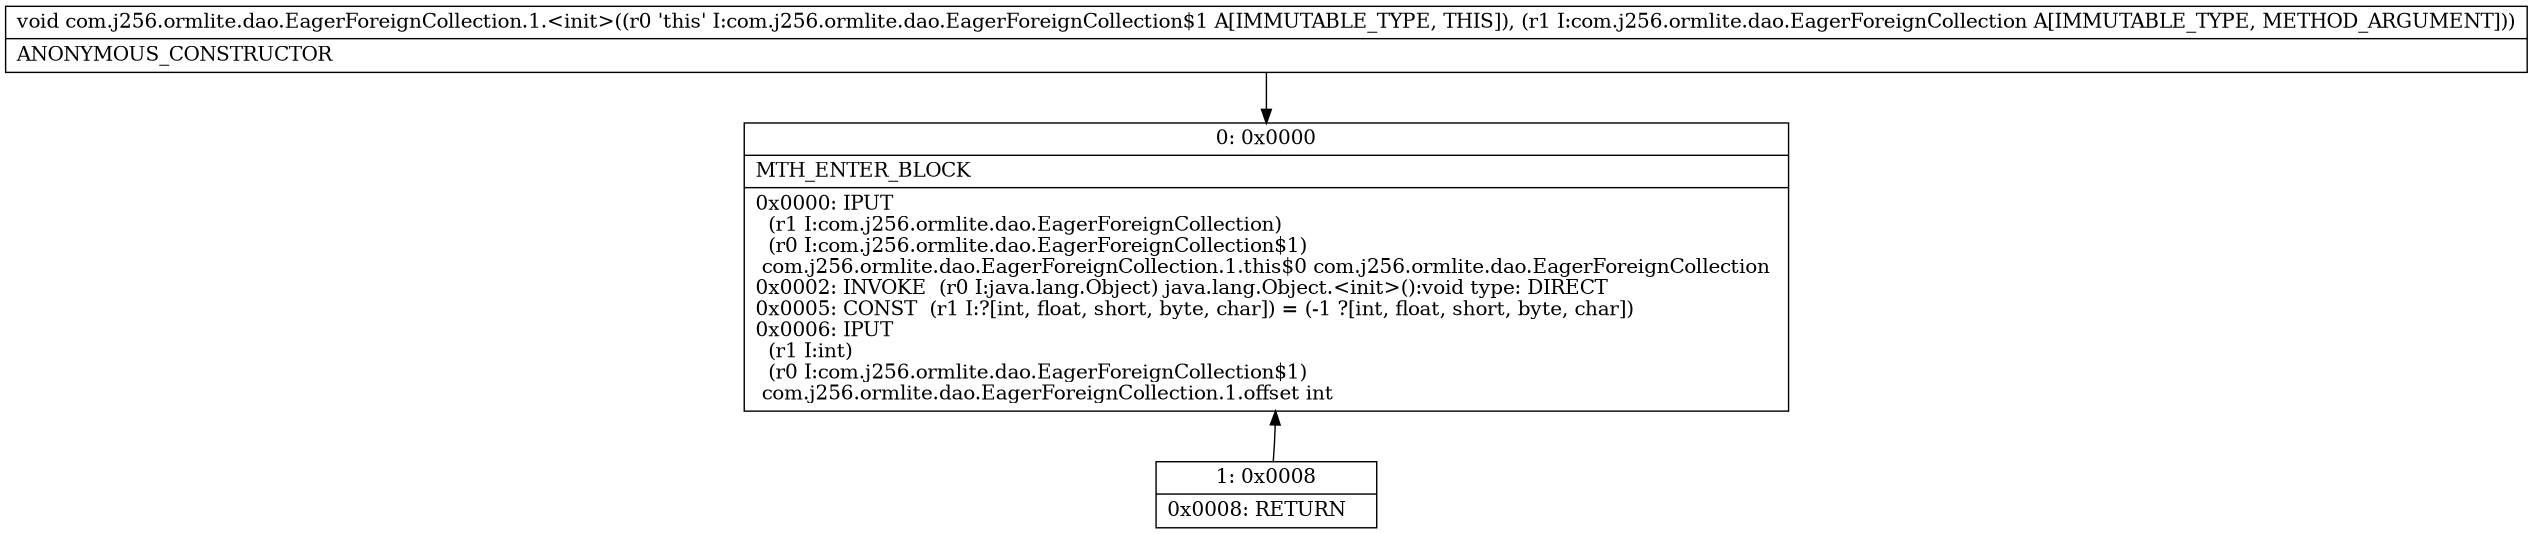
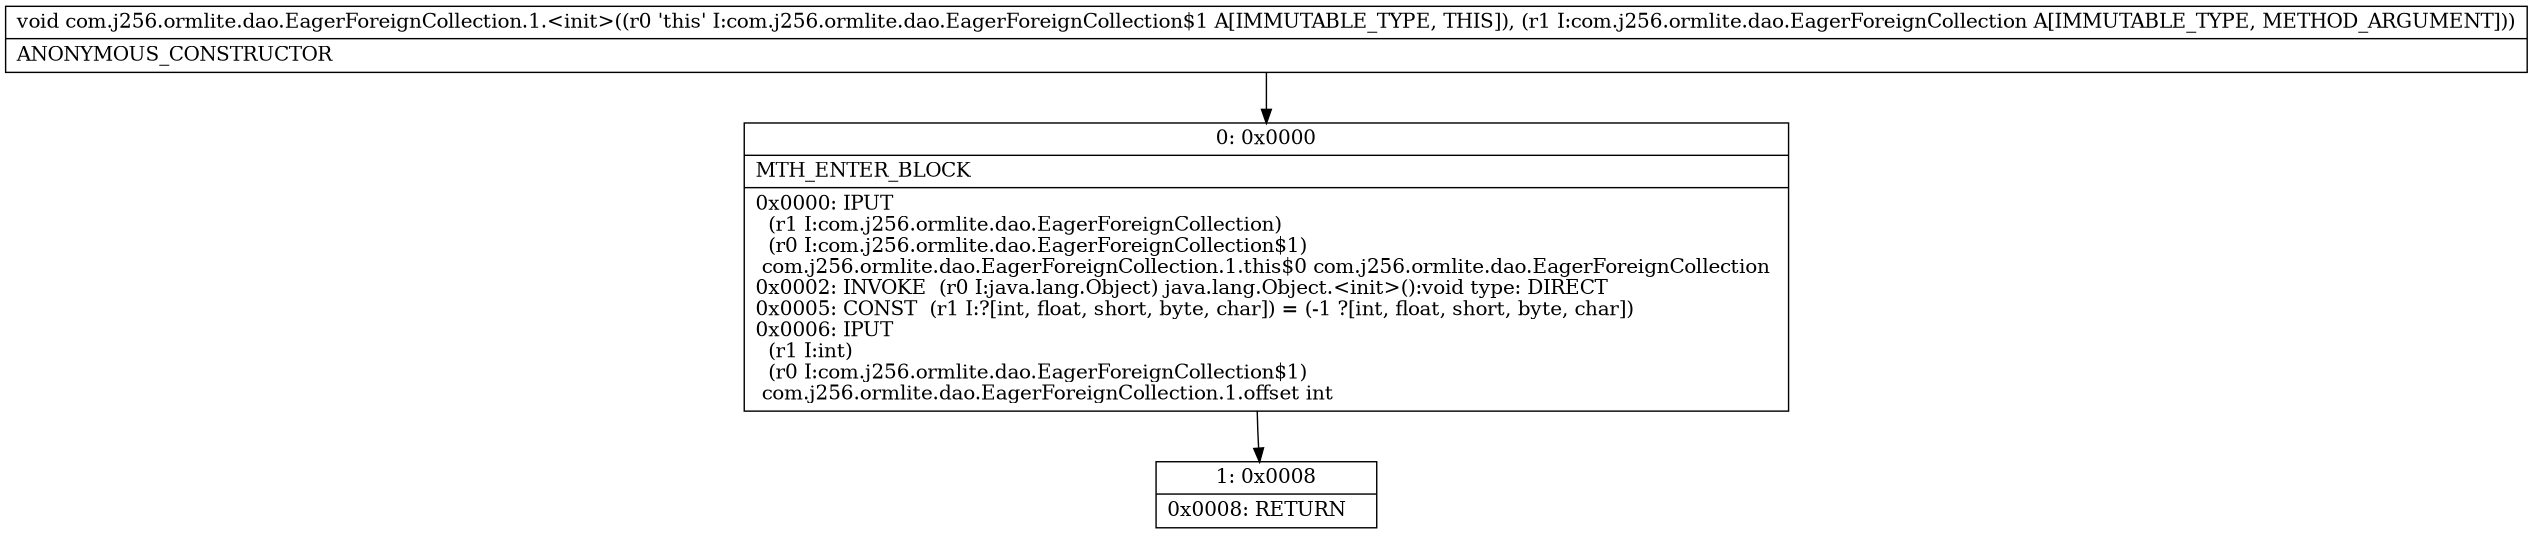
(1274, 444) -> (1258, 429)
